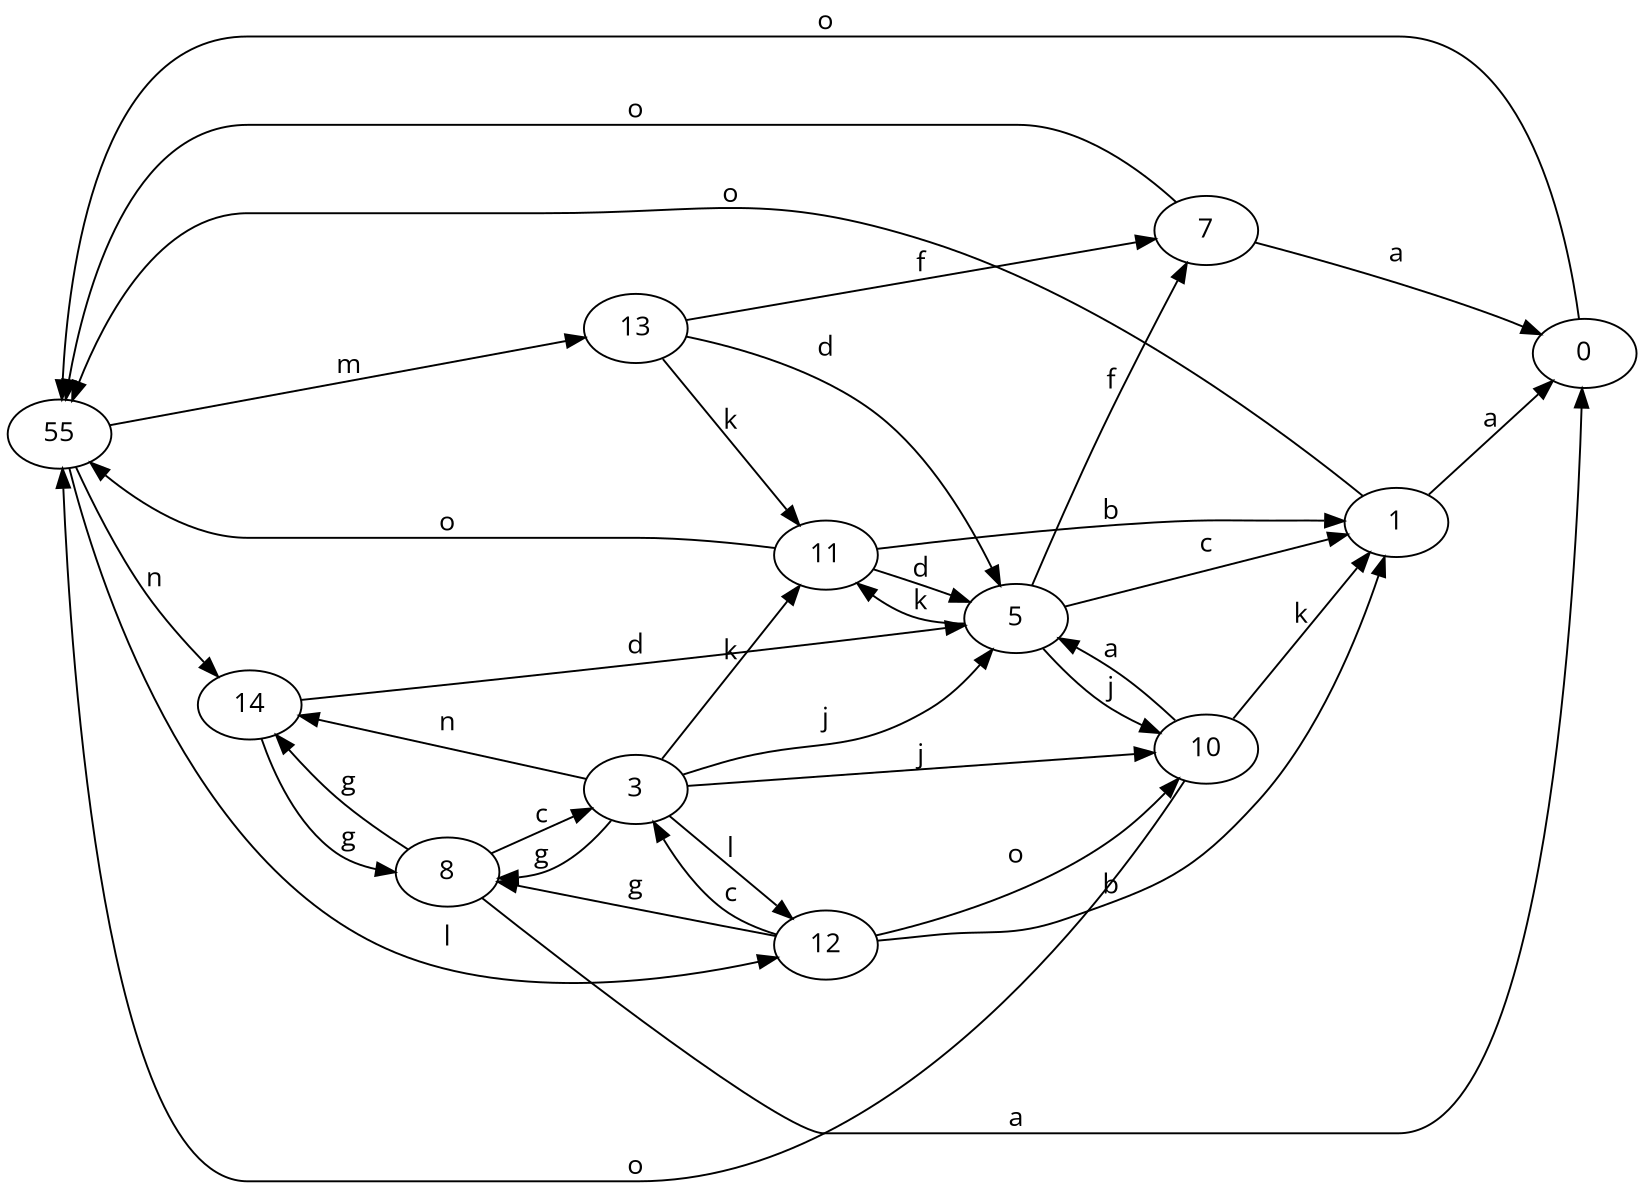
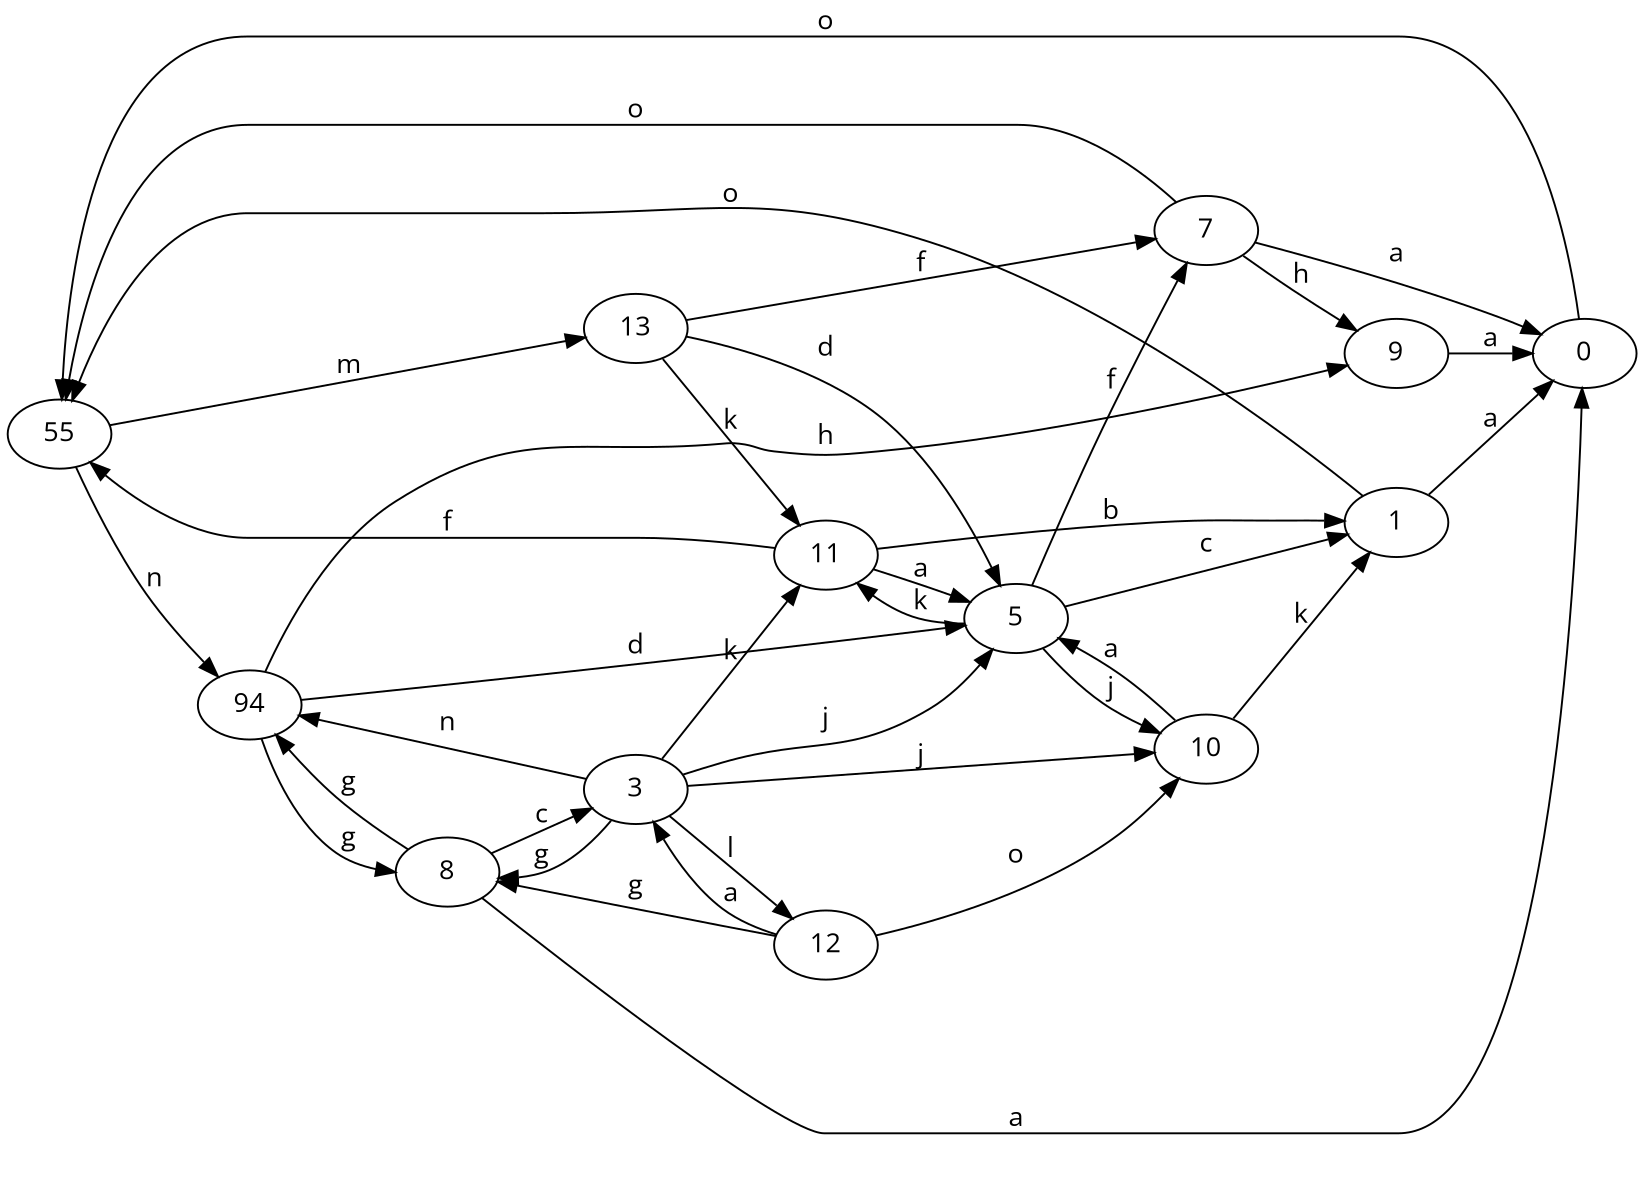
none -> (1396, 353)
(448, 523) -> (448, 523)
(921, 570) -> (921, 570)
(250, 705) -> (250, 705)
(1199, 857) -> none
(298, 889) -> none
(731, 894) -> (731, 894)
(421, 1181) -> none
